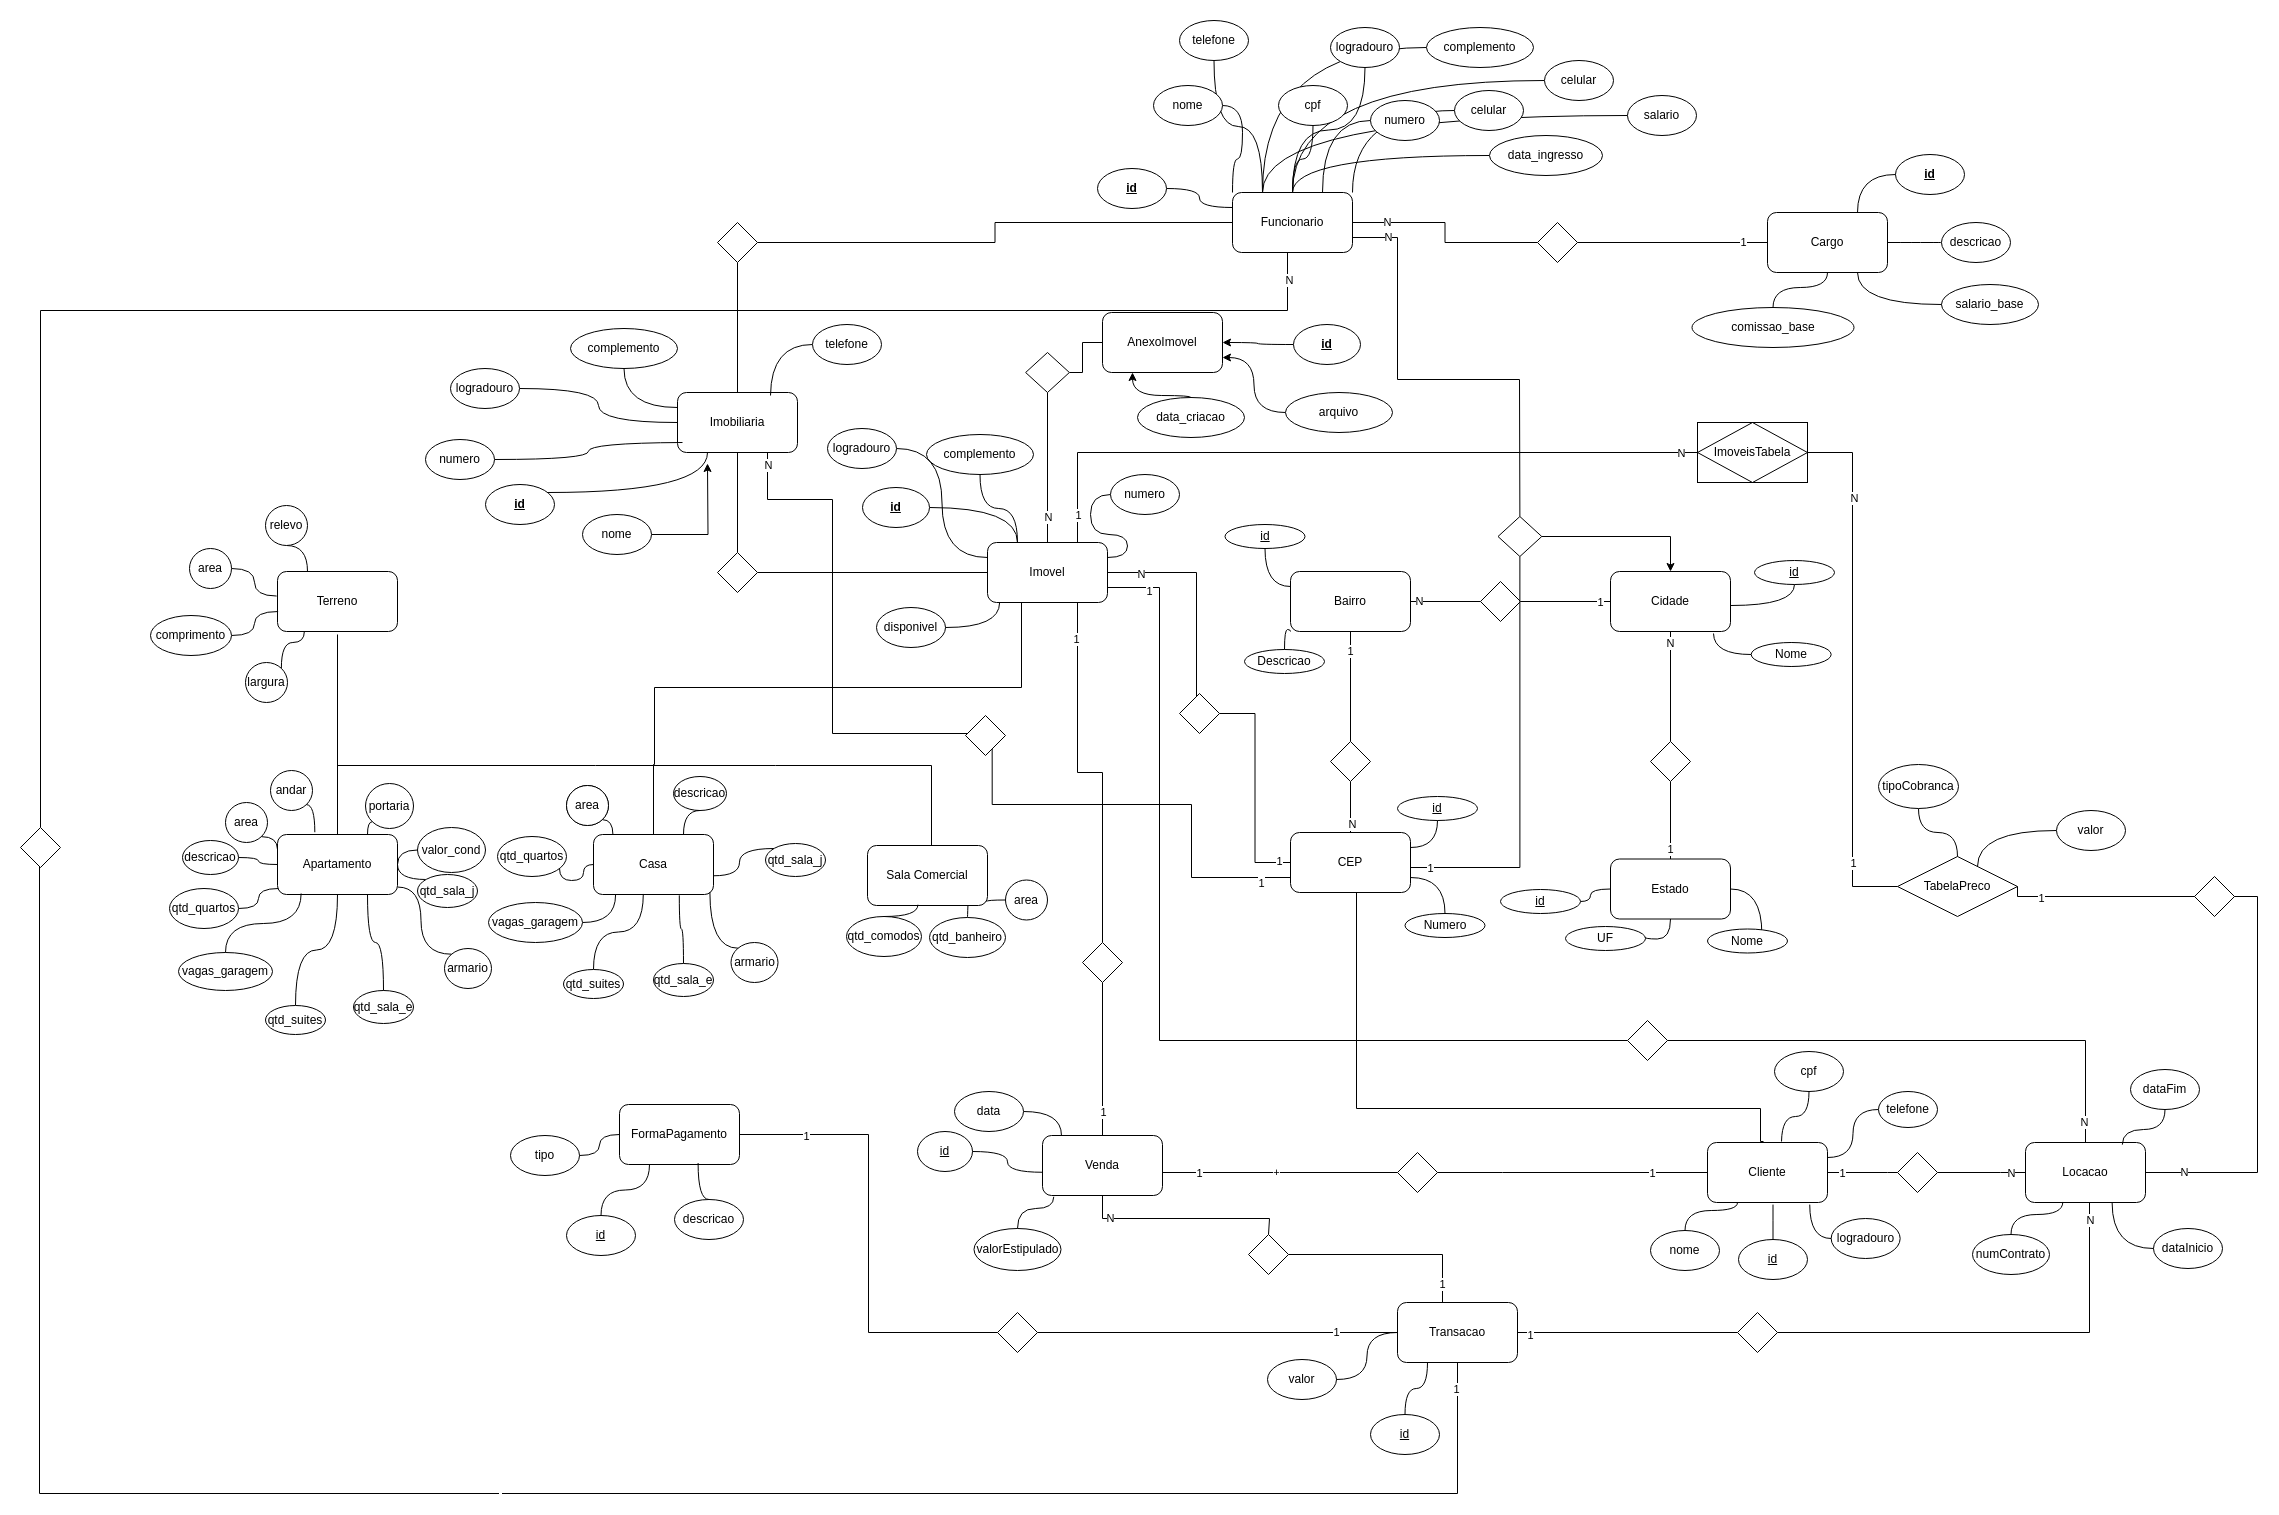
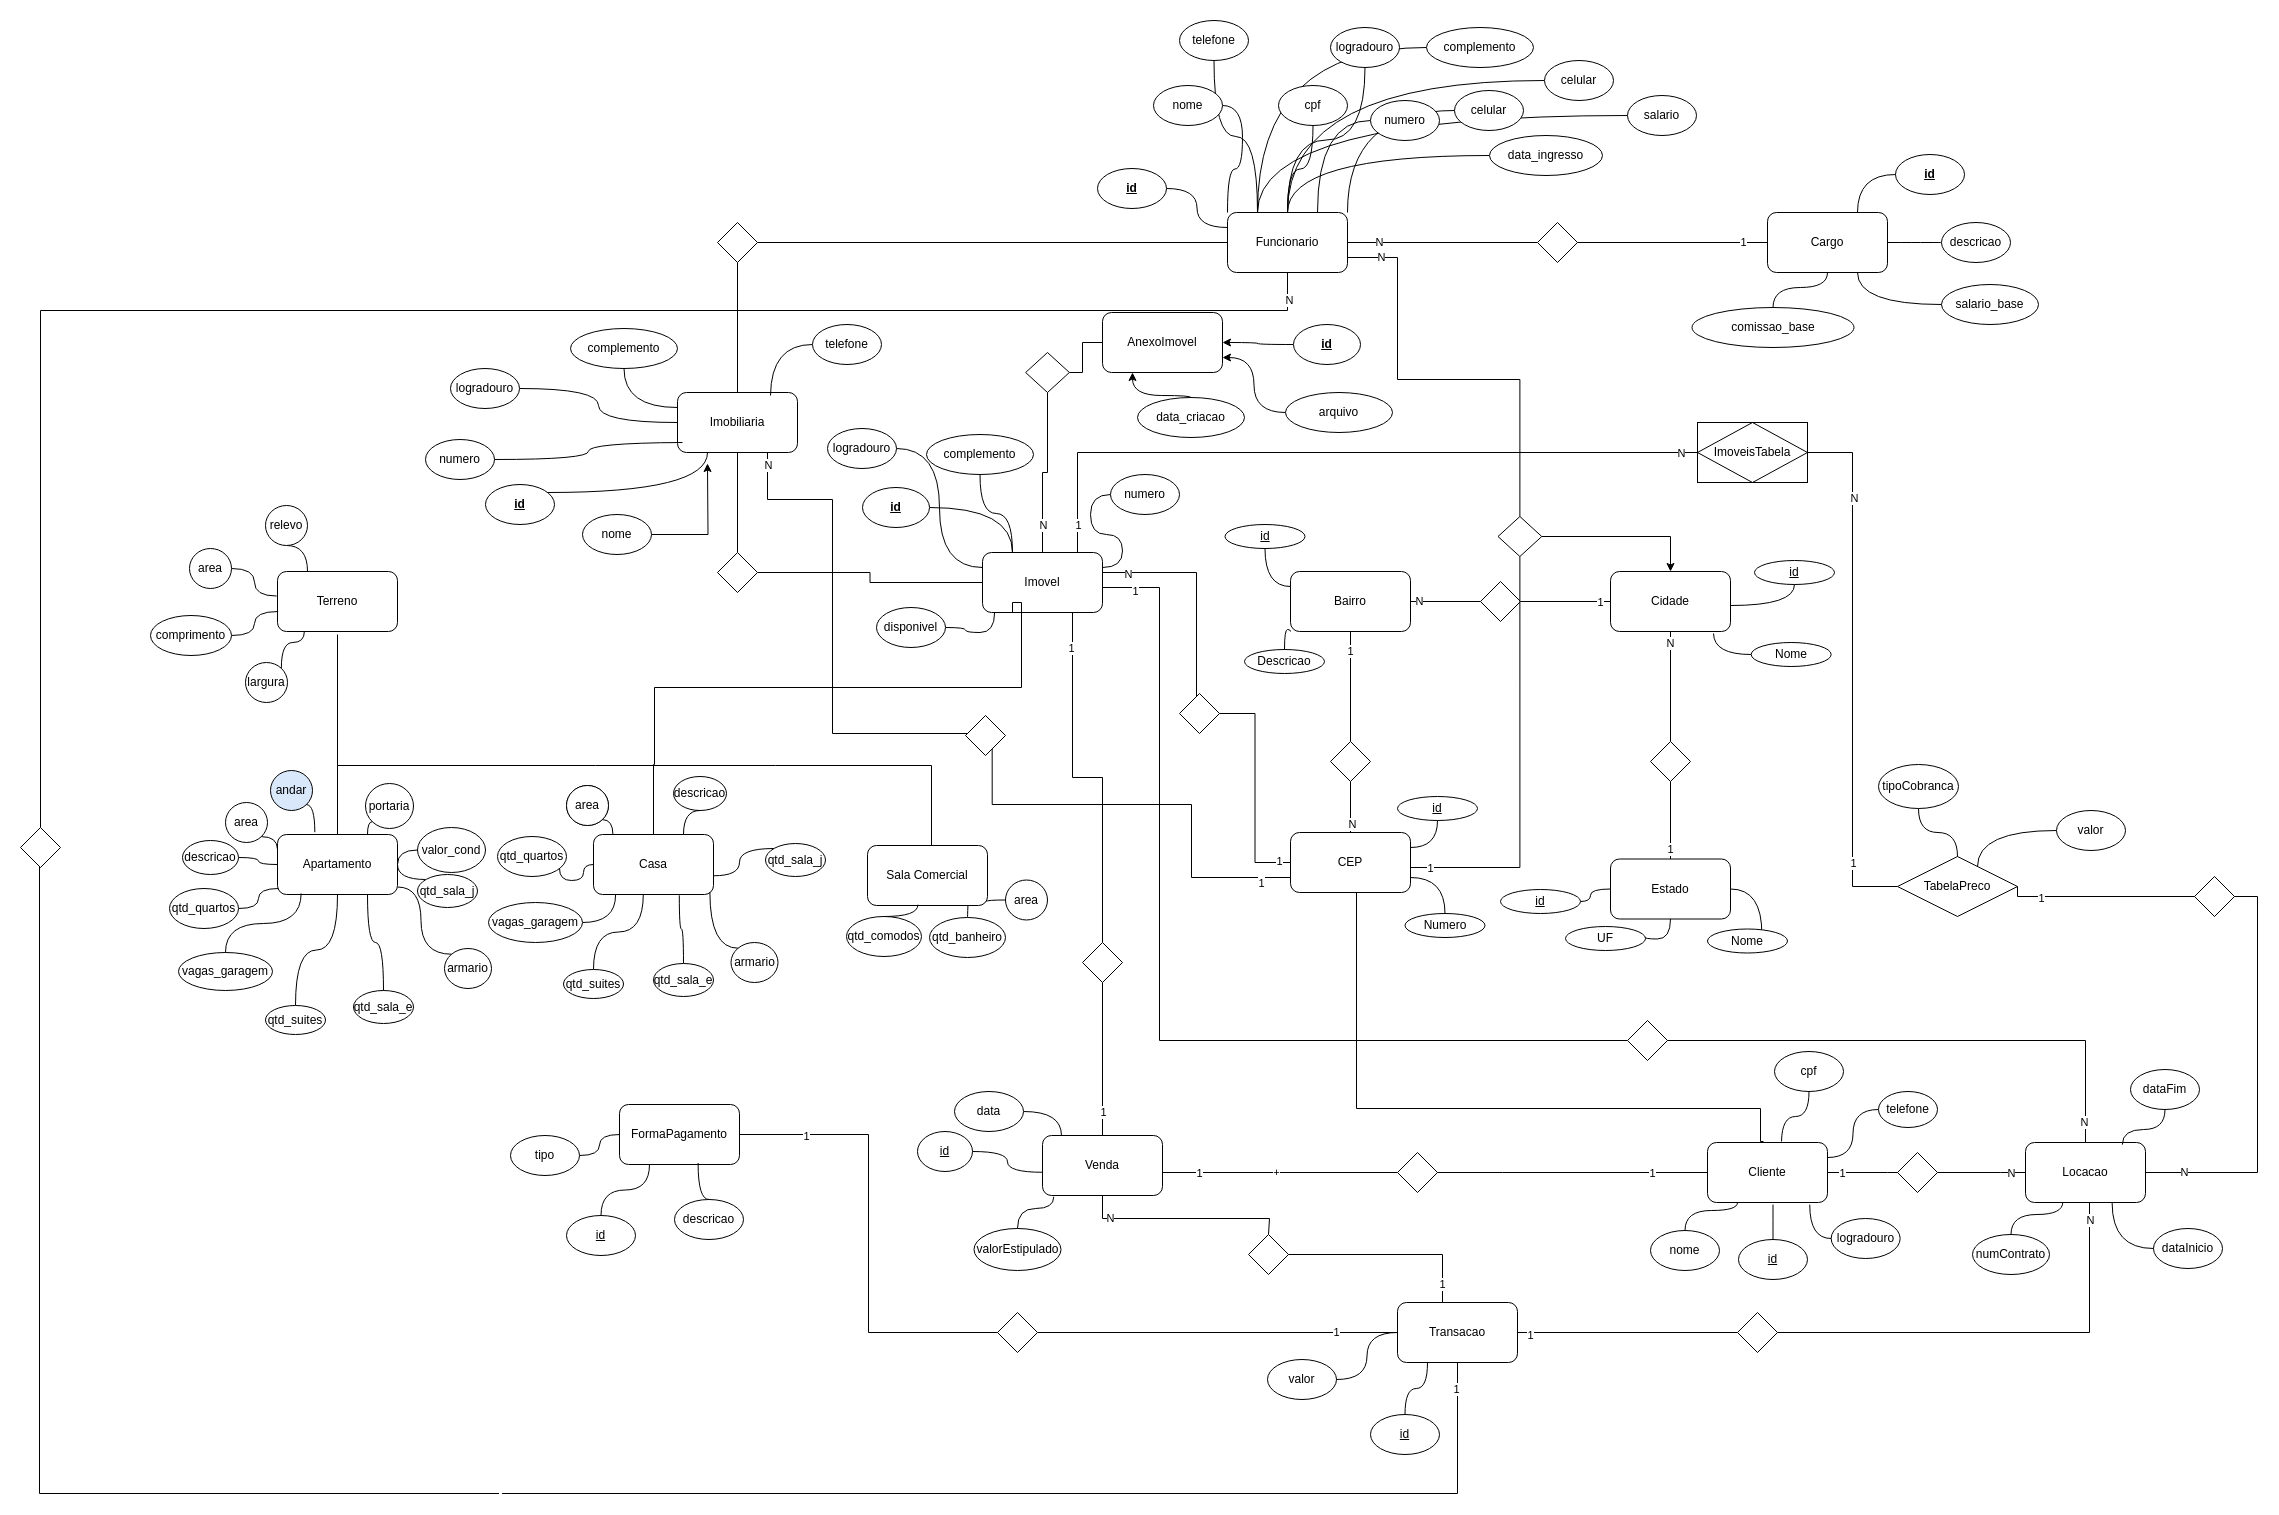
(1293, 223) -> (1288, 243)
(1048, 573) -> (1043, 583)
(292, 791) -> (292, 791)
